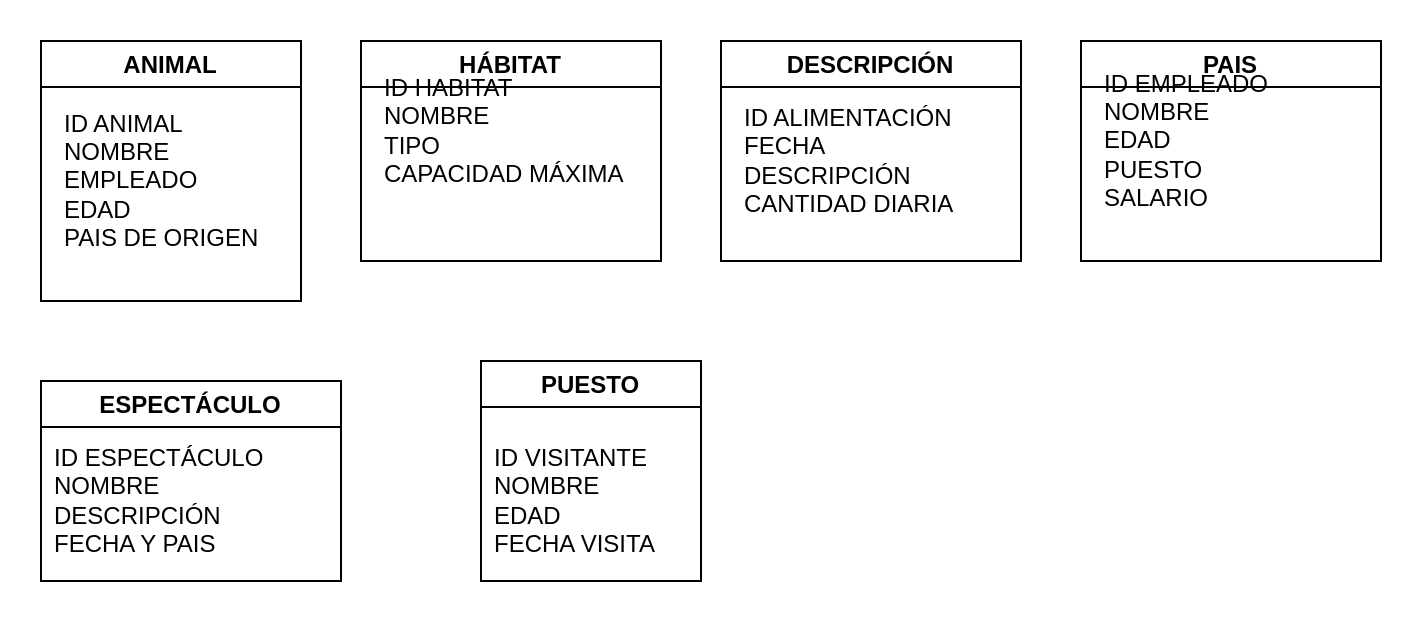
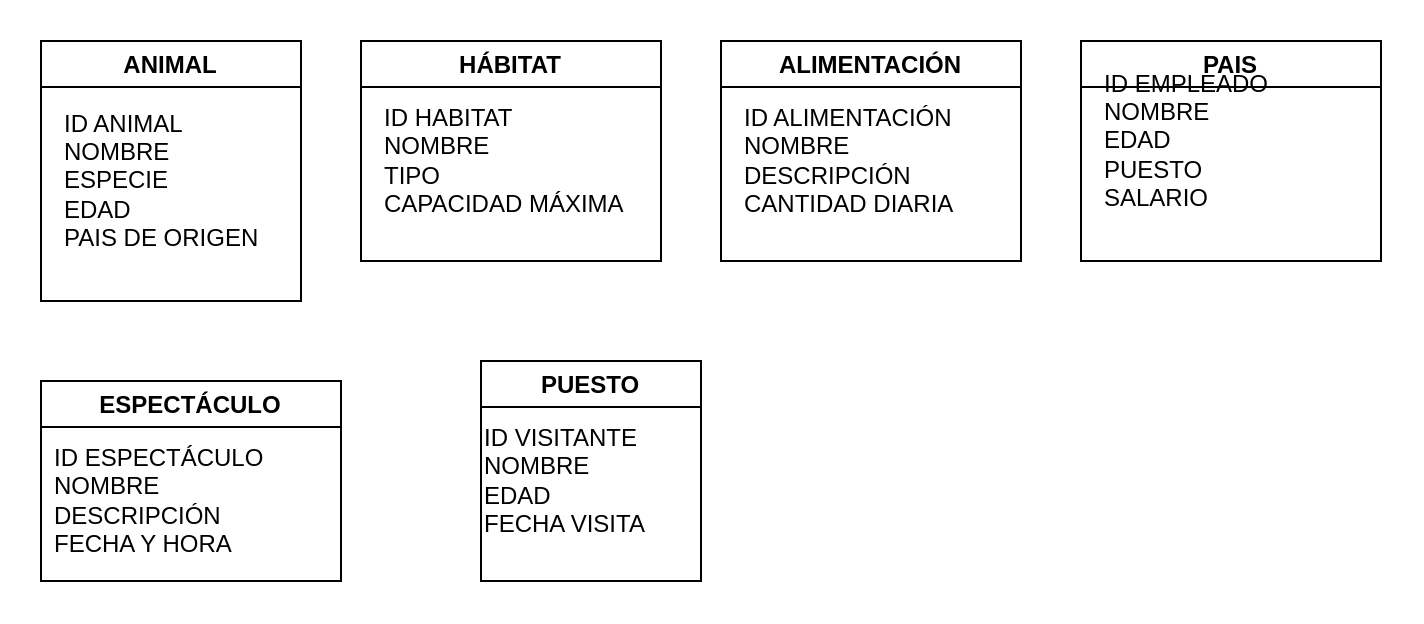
(870, 65) -> (870, 65)
(511, 131) -> (511, 161)
(843, 161) -> (843, 161)
(153, 181) -> (153, 181)
(146, 501) -> (146, 501)
(591, 501) -> (581, 481)
